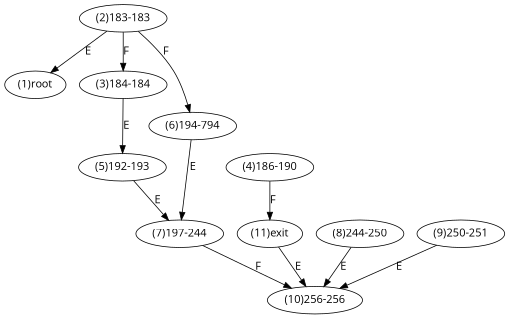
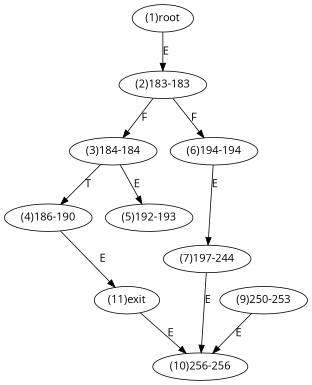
(82, 50) -> (163, 48)
(193, 126) -> (214, 151)
none -> (83, 182)
(149, 198) -> none
(273, 201) -> (103, 259)
(360, 234) -> none
(461, 234) -> (264, 300)
(258, 267) -> (208, 300)
